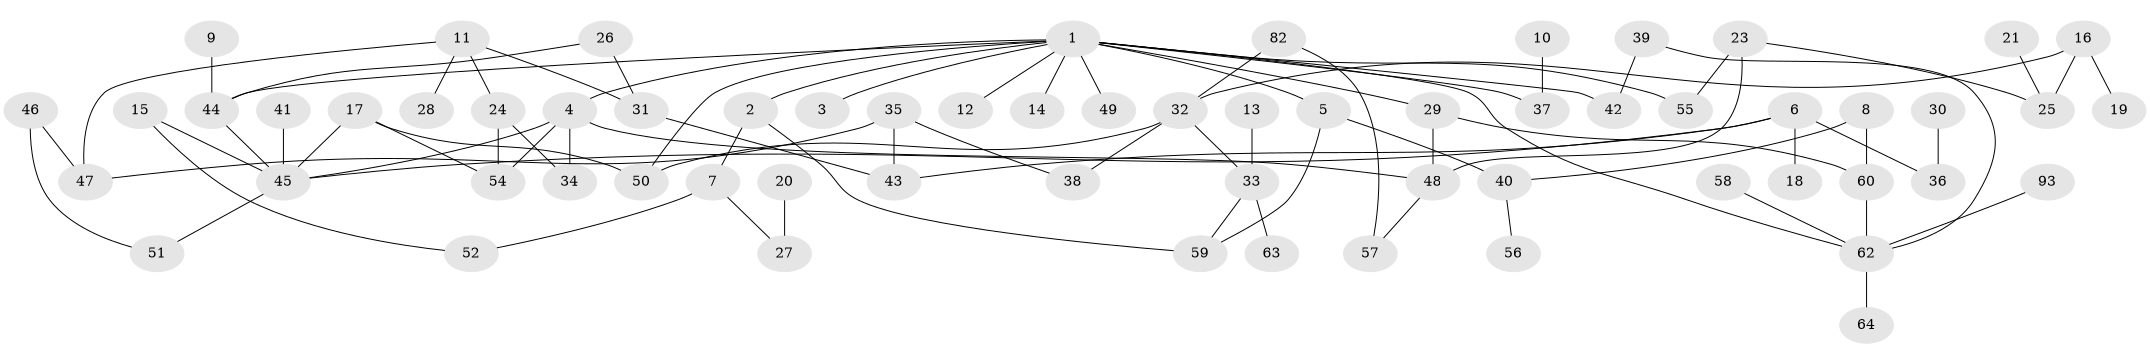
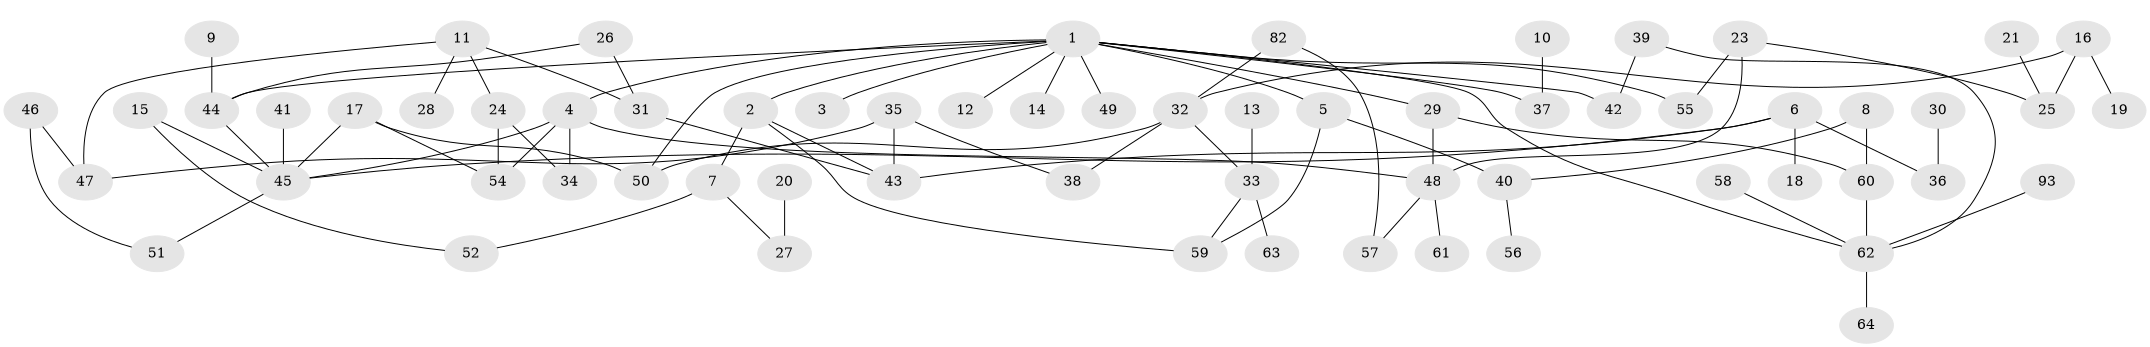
none -> (797, 134)
none -> (1442, 254)
